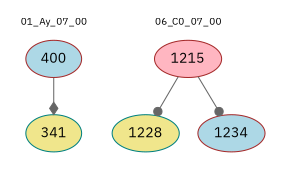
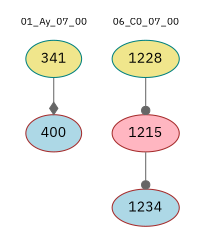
(54, 90) -> (54, 90)
(169, 92) -> (146, 92)
